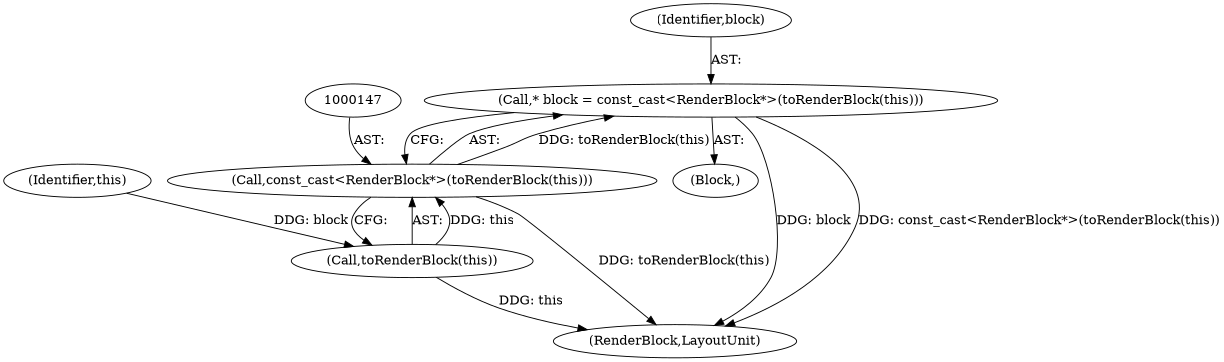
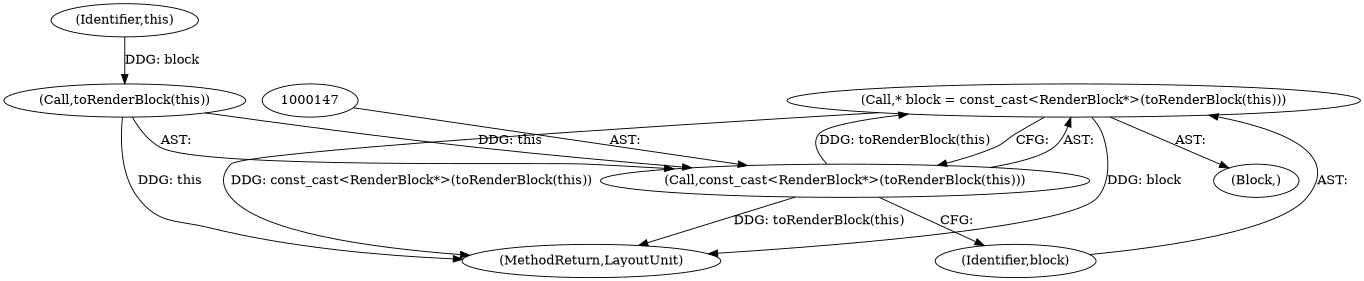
(353, 217) -> (927, 219)
(675, 341) -> (591, 261)
